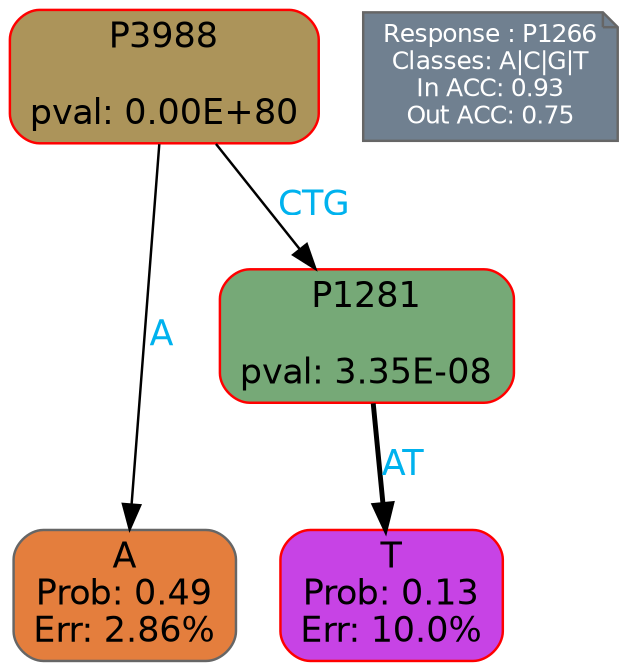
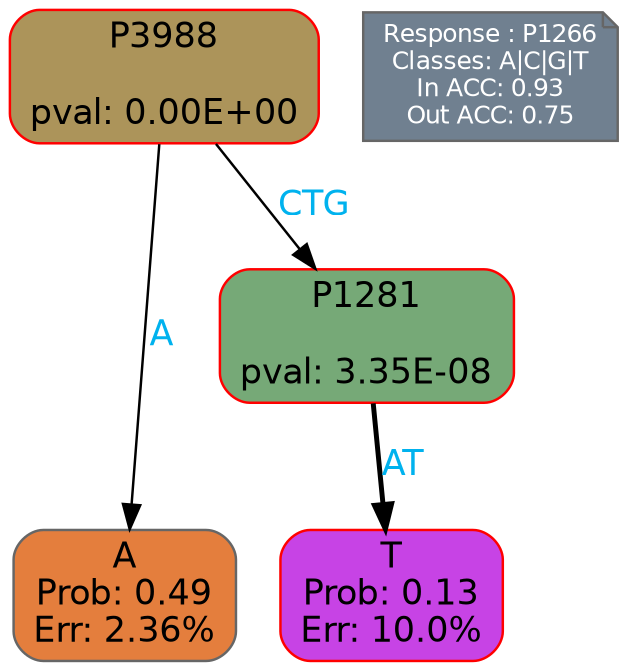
(164, 77) -> (164, 77)
(125, 595) -> (125, 595)
